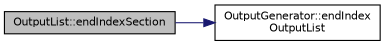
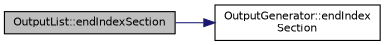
(298, 23) -> (298, 23)
